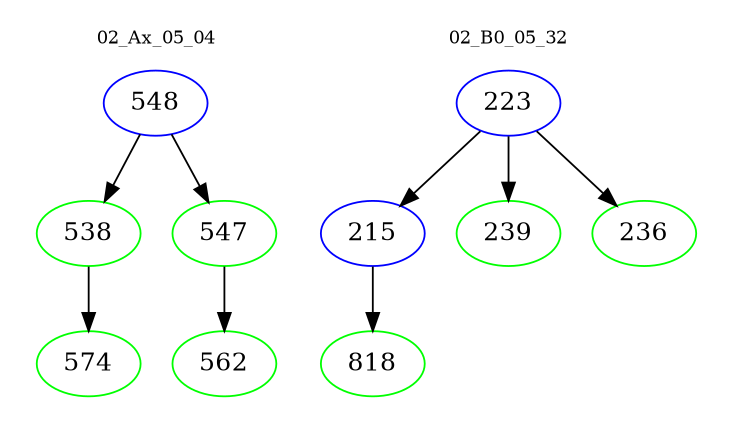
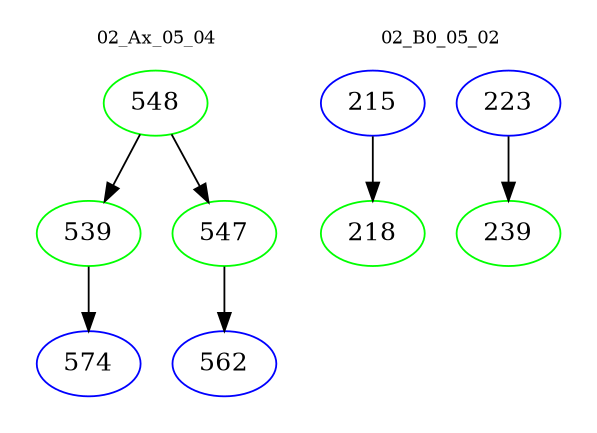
(509, 39) -> (441, 39)
(156, 103) -> (156, 103)
(447, 162) -> none
(89, 233) -> (89, 233)
(644, 233) -> none
(89, 364) -> (89, 364)
(224, 364) -> (224, 364)
(373, 364) -> (373, 233)
